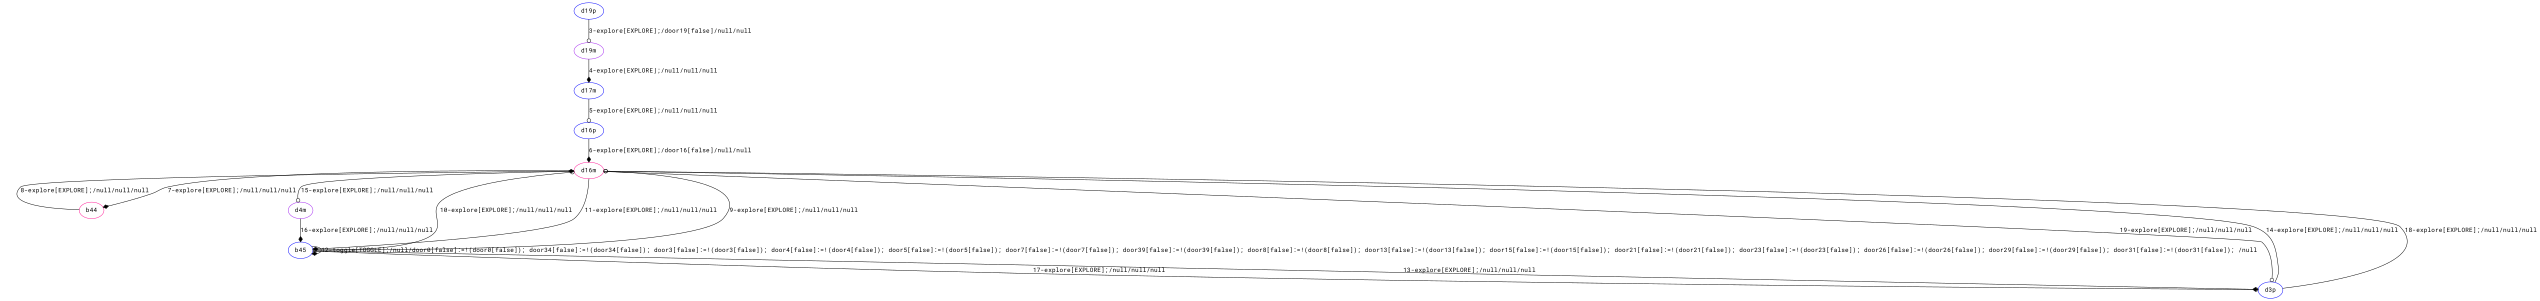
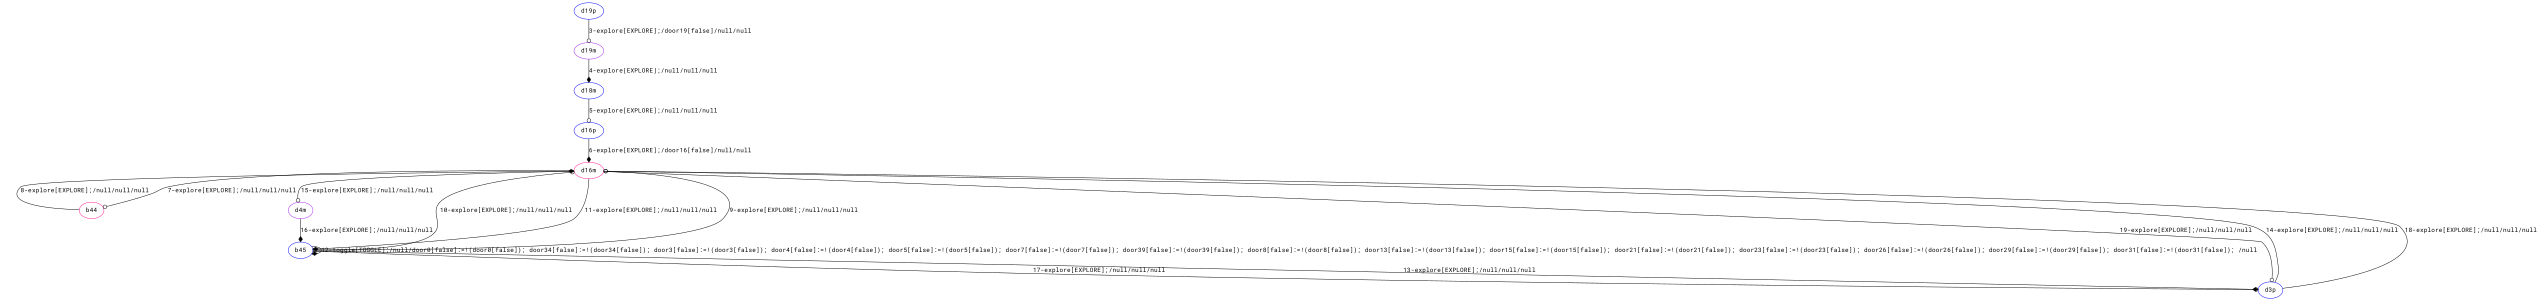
(589, 91) -> (589, 91)
(221, 180) -> (221, 180)
